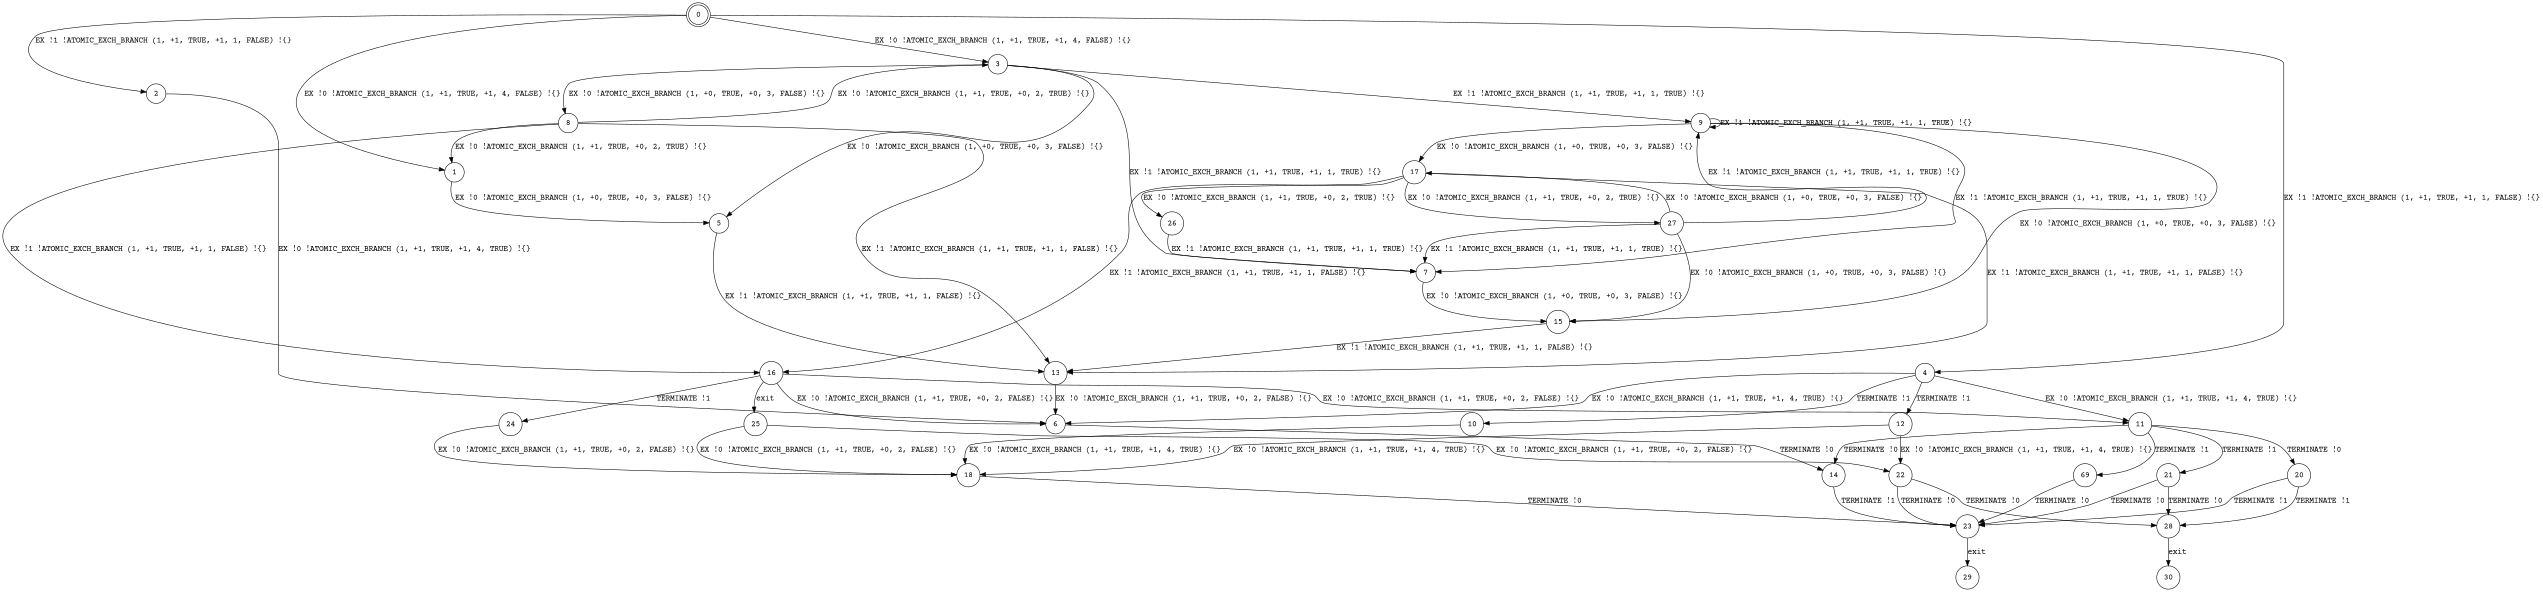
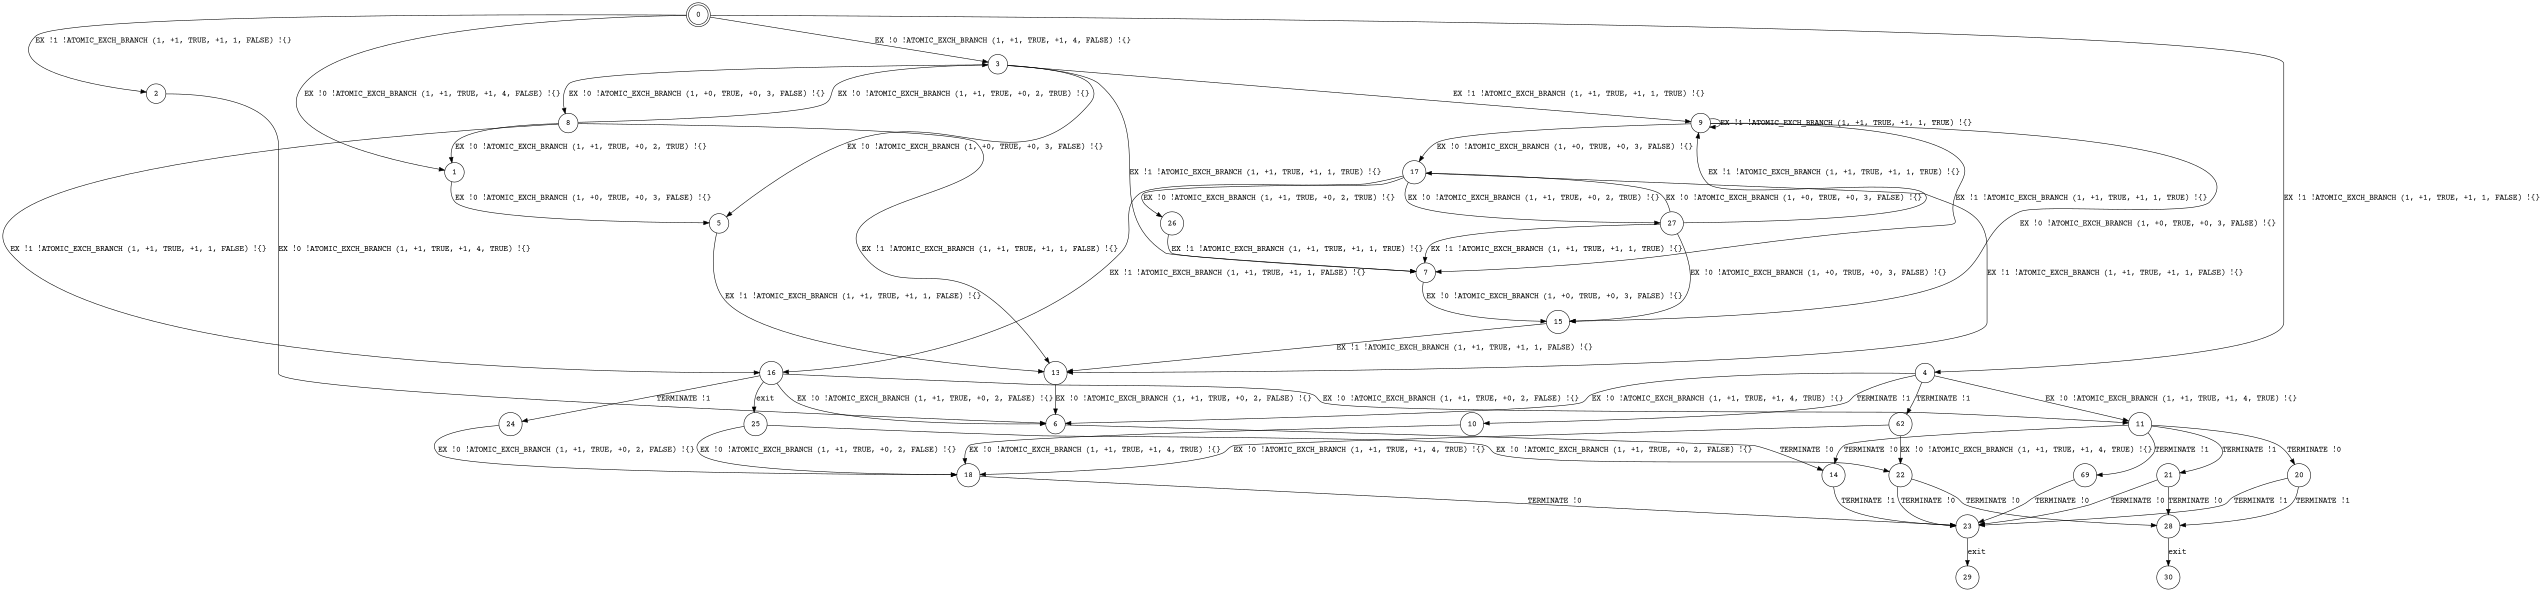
(1900, 424) -> (1900, 424)
